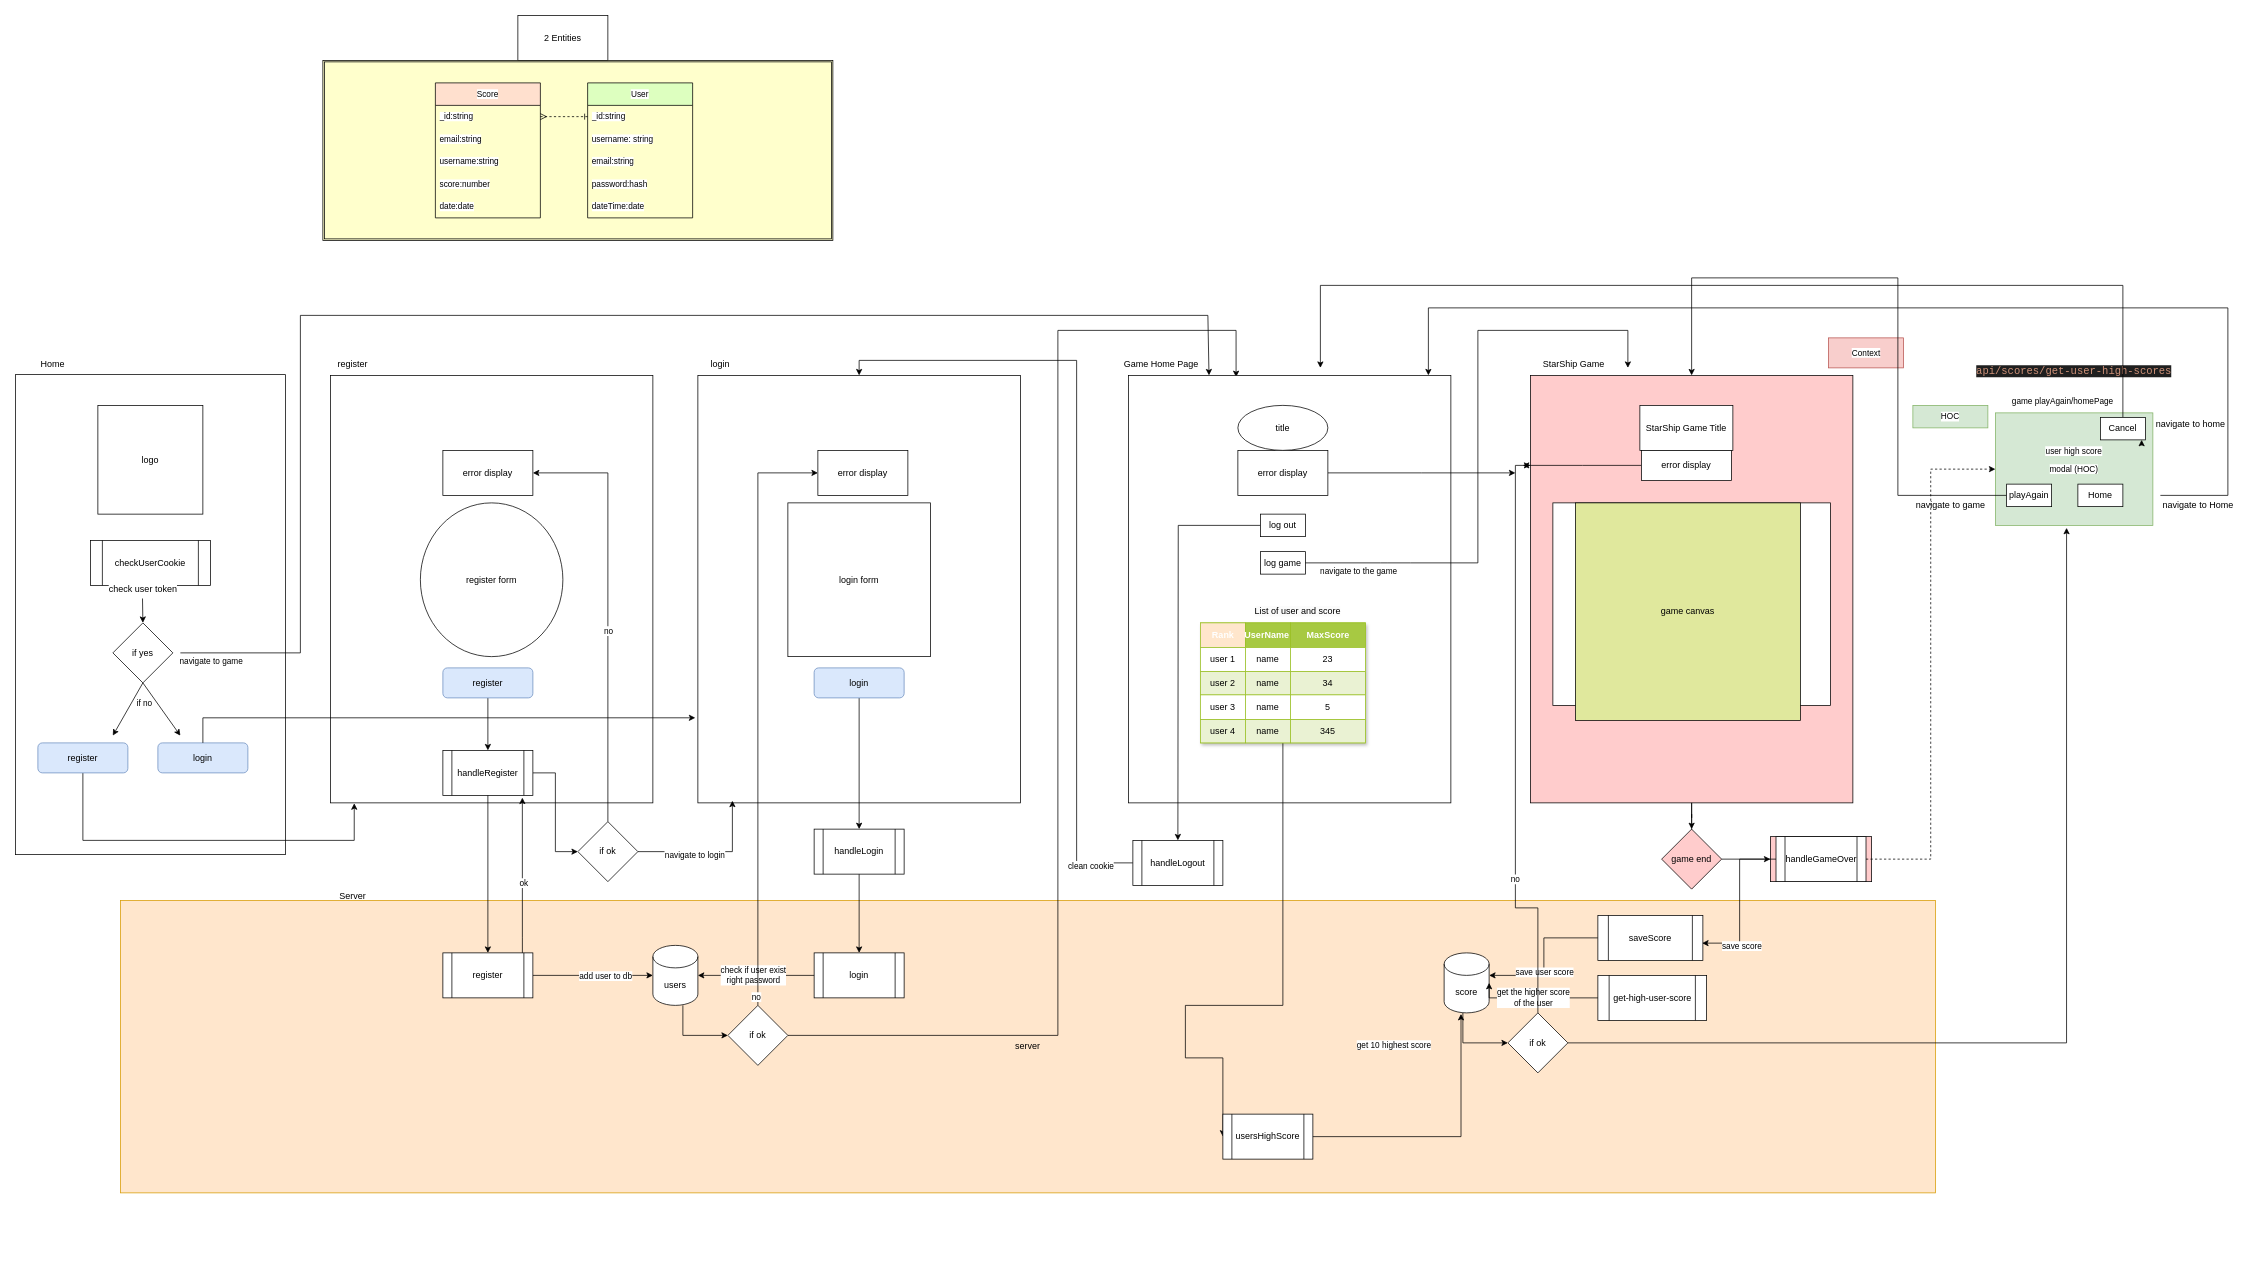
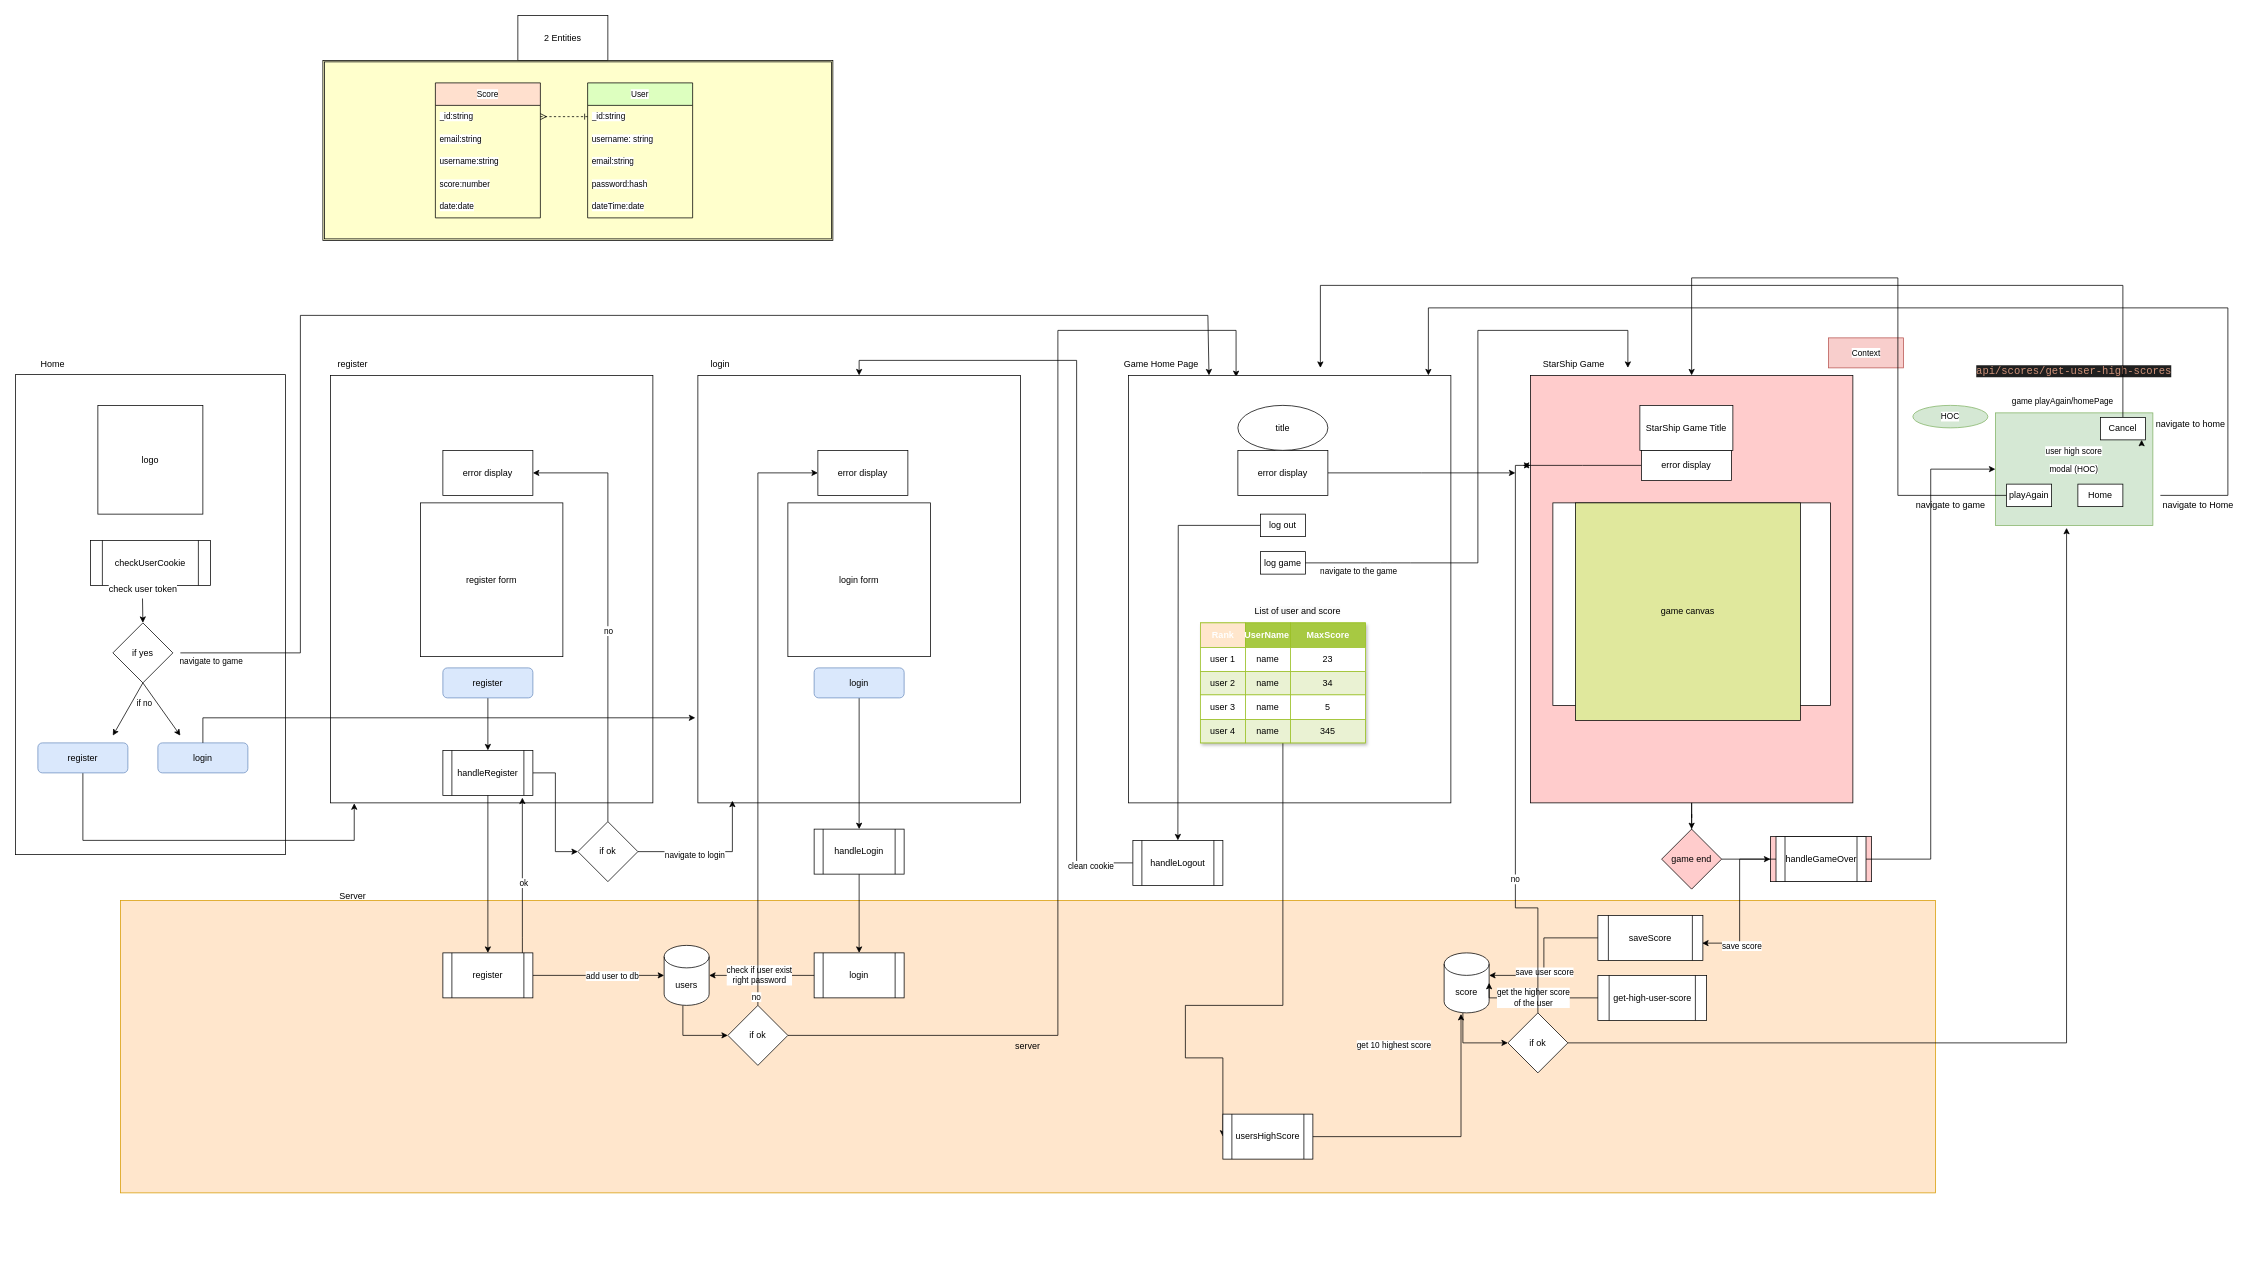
(1950, 417) -> (1950, 417)
(492, 580) -> (492, 580)
(1931, 667) -> (1931, 667)
(675, 975) -> (687, 975)
